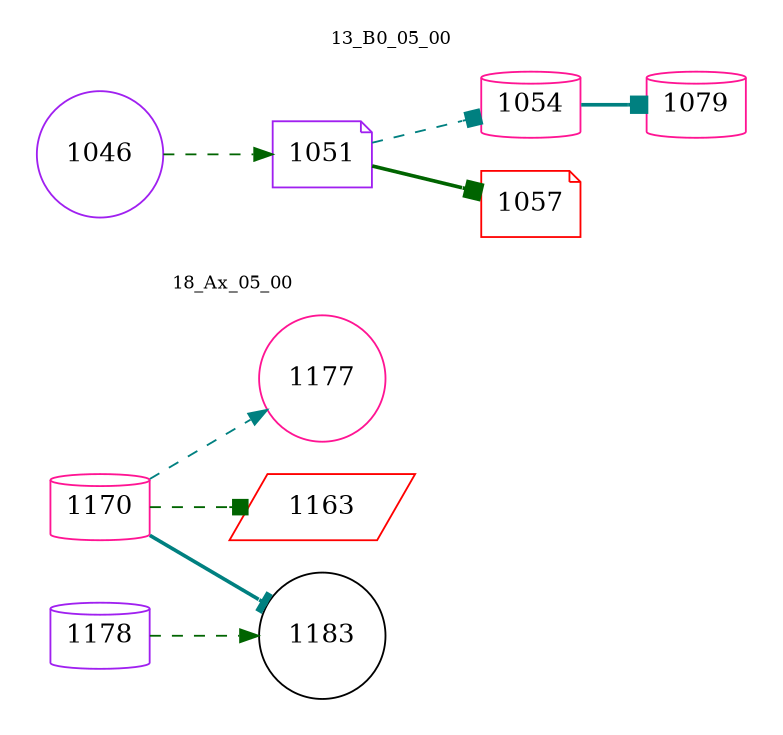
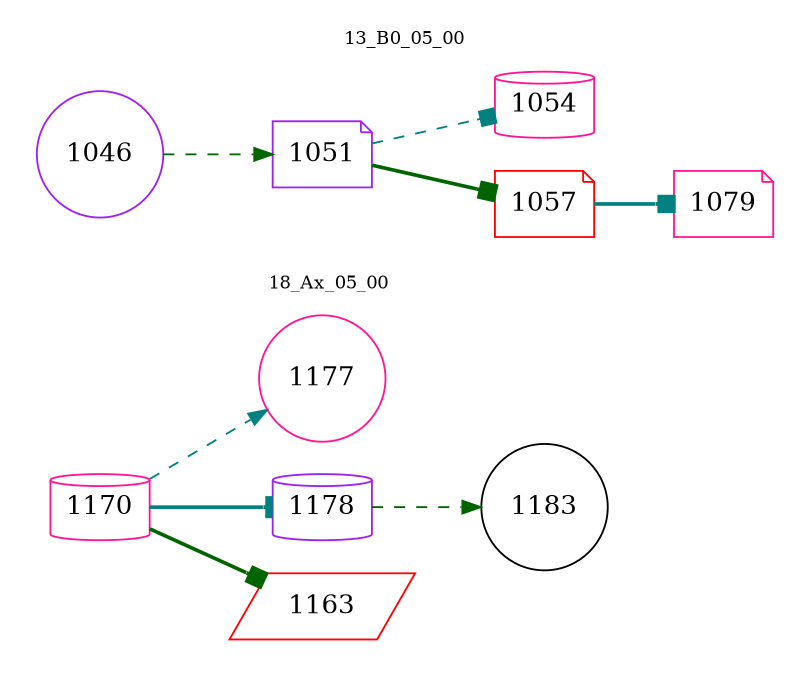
(605, 105) -> (625, 204)
(696, 105) -> (724, 204)
(189, 507) -> (198, 551)
(204, 567) -> (206, 507)
